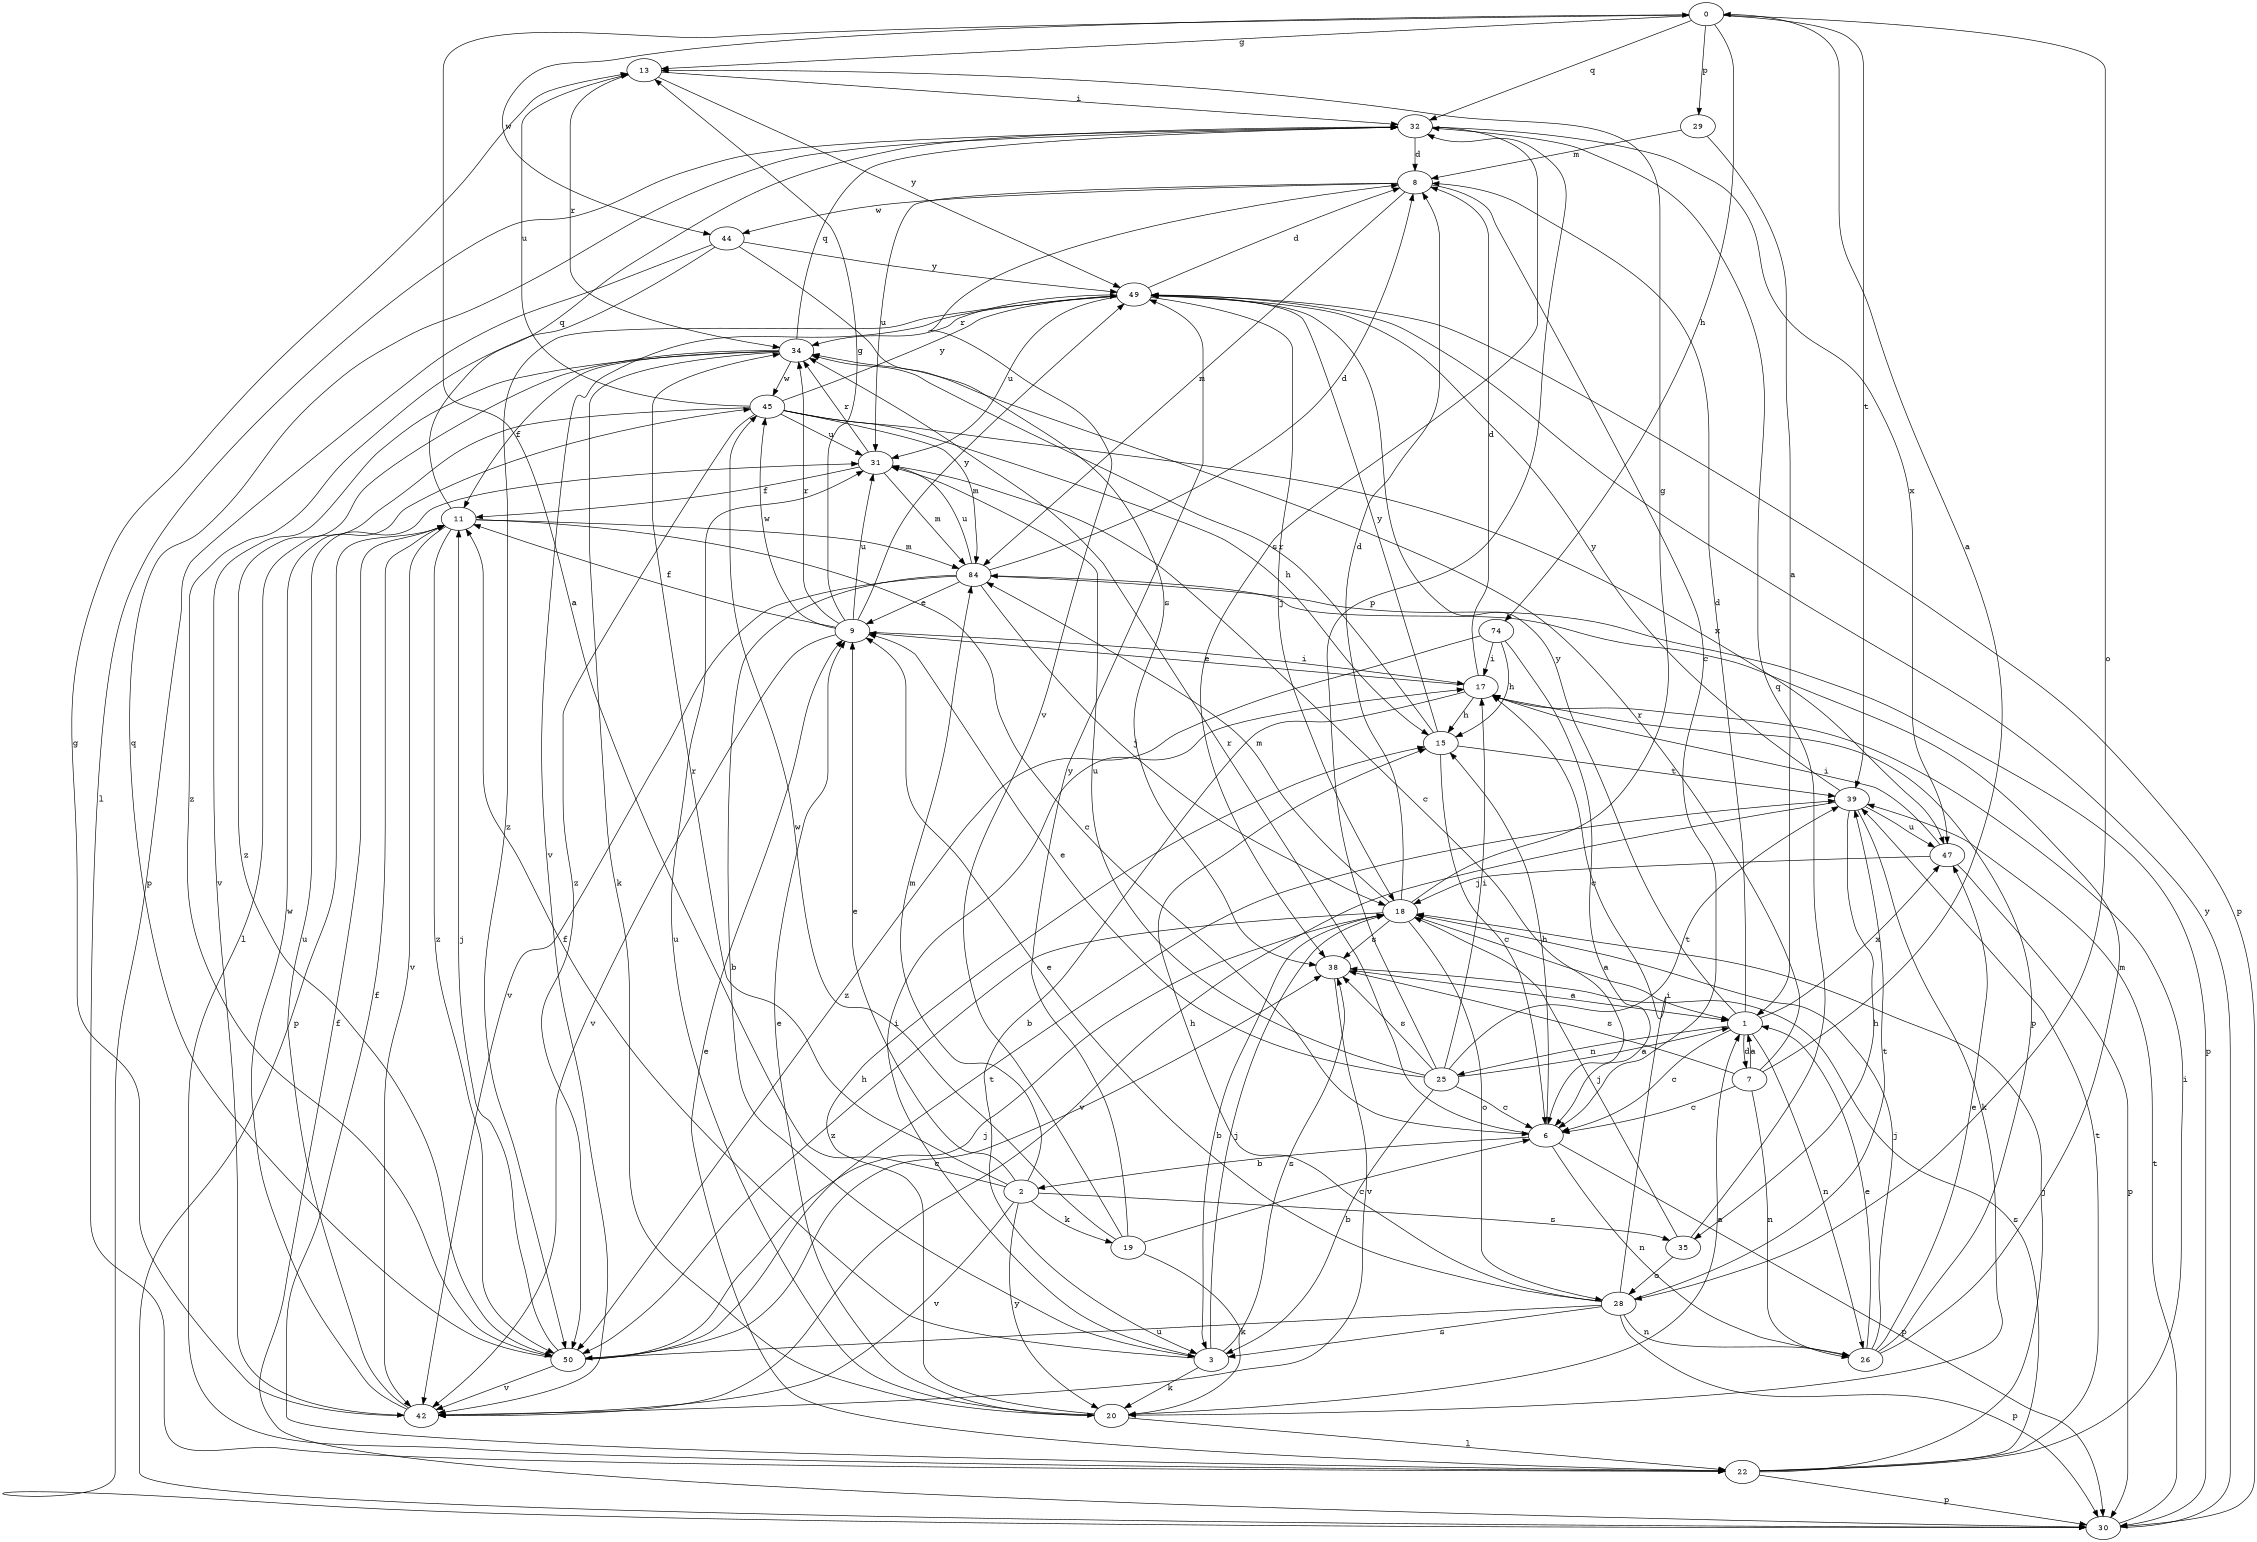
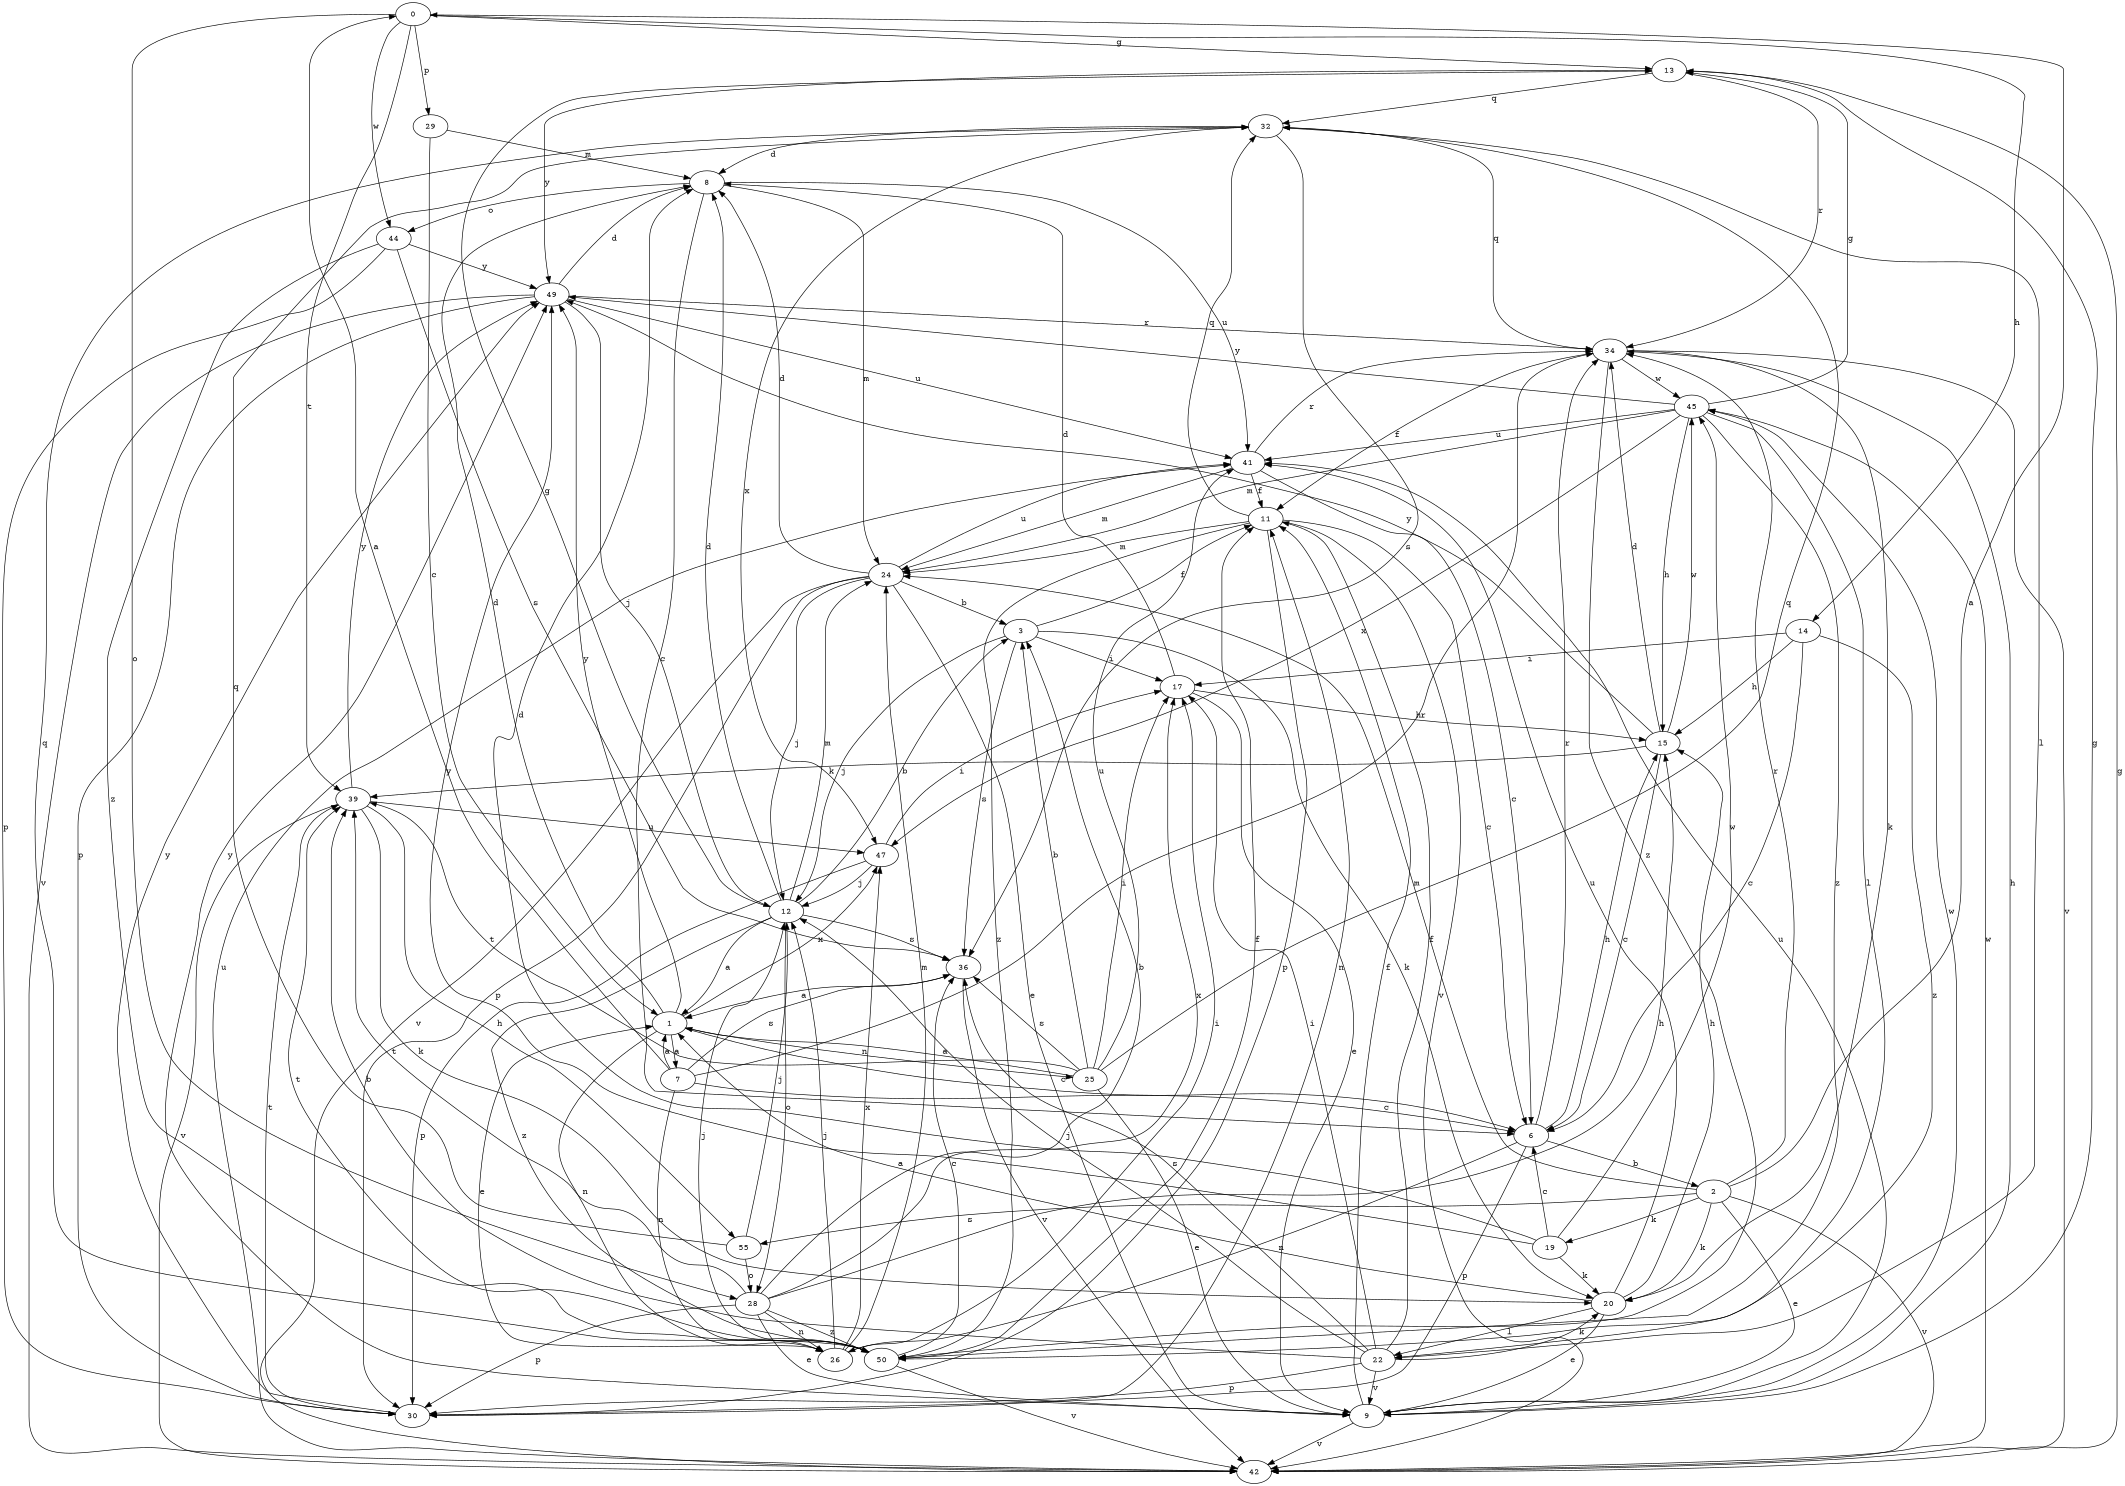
(1564, 69) -> none
(1079, 98) -> (1494, 98)
(879, 210) -> (491, 210)
(525, 238) -> (1851, 238)
(876, 463) -> (1248, 463)
(806, 491) -> (2013, 883)
(1281, 547) -> (1635, 547)
(508, 554) -> none
(974, 575) -> (886, 575)
(1793, 575) -> (434, 575)
none -> (1691, 580)
(1373, 603) -> (1789, 603)
(1496, 631) -> (1803, 631)
(1164, 650) -> none
(1044, 715) -> (521, 715)
(72, 717) -> (2117, 1024)
(1674, 771) -> (832, 771)
(1400, 911) -> (786, 911)
(462, 939) -> (1258, 939)
(1333, 967) -> (963, 967)
(1070, 969) -> none
(1669, 995) -> (1199, 995)
(338, 1023) -> (1341, 967)
(2034, 1023) -> (1217, 1023)
(706, 1051) -> (1376, 1388)
(1747, 1051) -> (677, 1051)
(1492, 1105) -> none
(1974, 1107) -> (868, 1107)
(2098, 1136) -> (369, 1079)
(1683, 1248) -> (744, 1248)
(1017, 1304) -> (1703, 1248)
(1159, 1332) -> (832, 1332)
(1442, 1332) -> (1142, 967)
none -> (1457, 1357)
